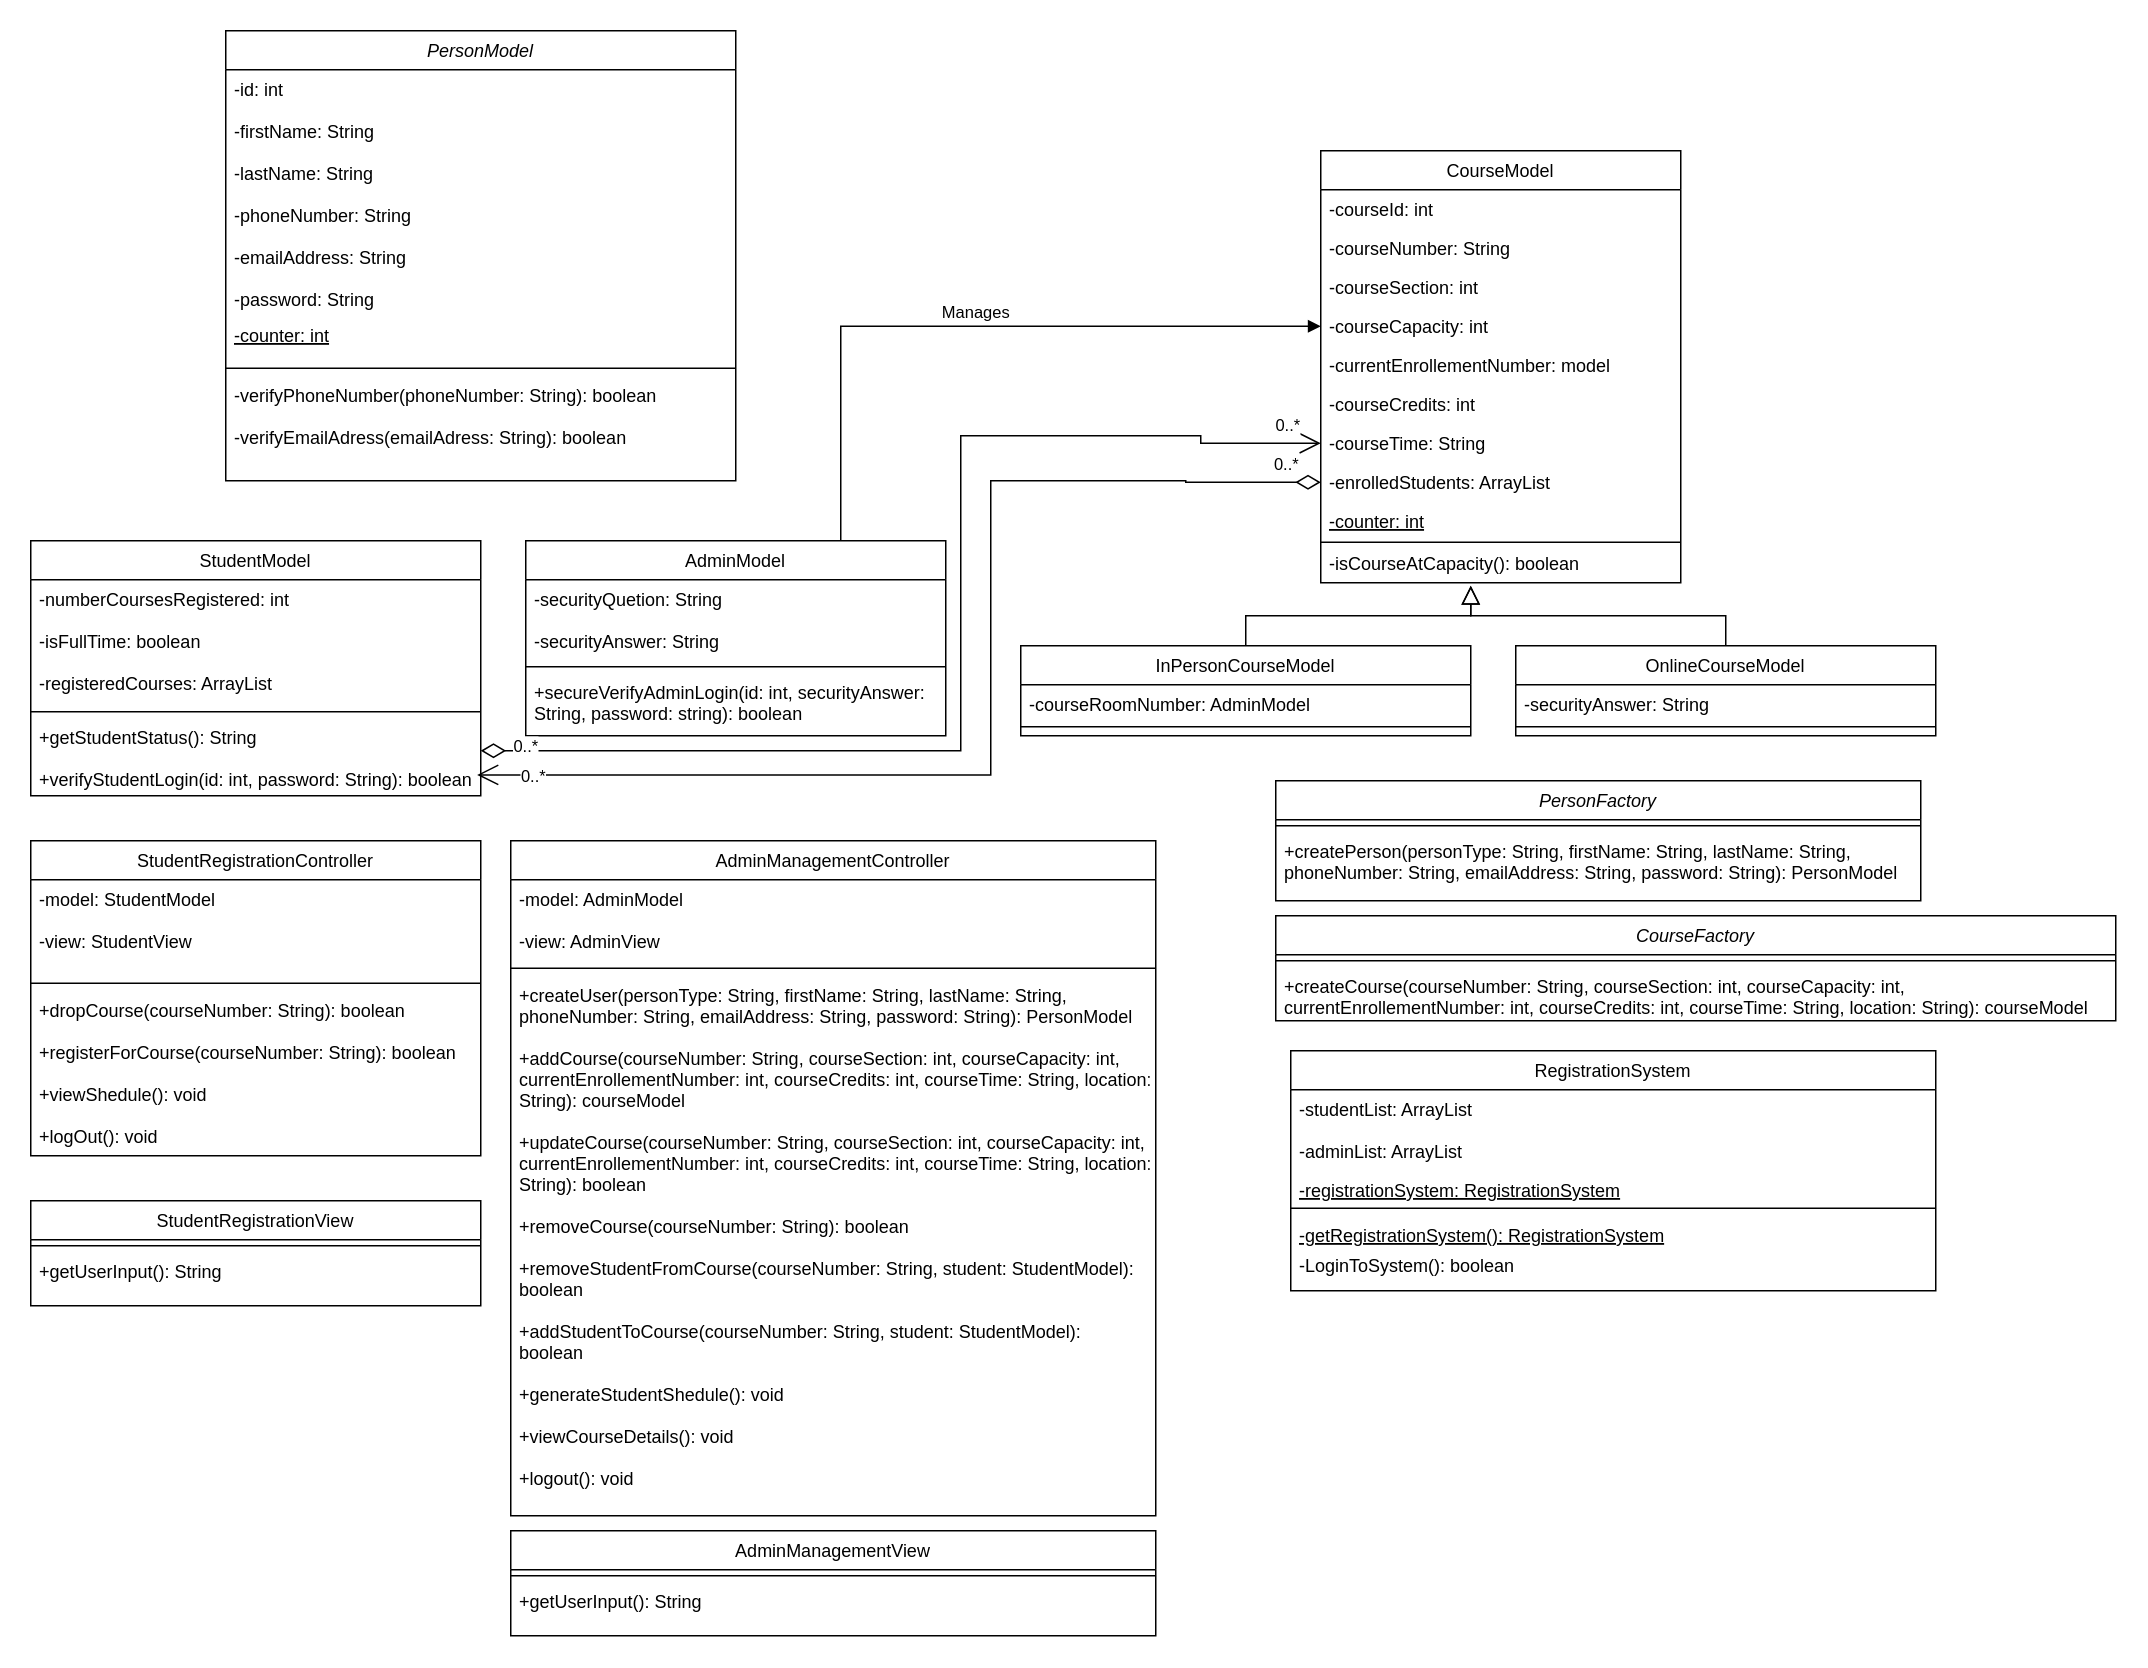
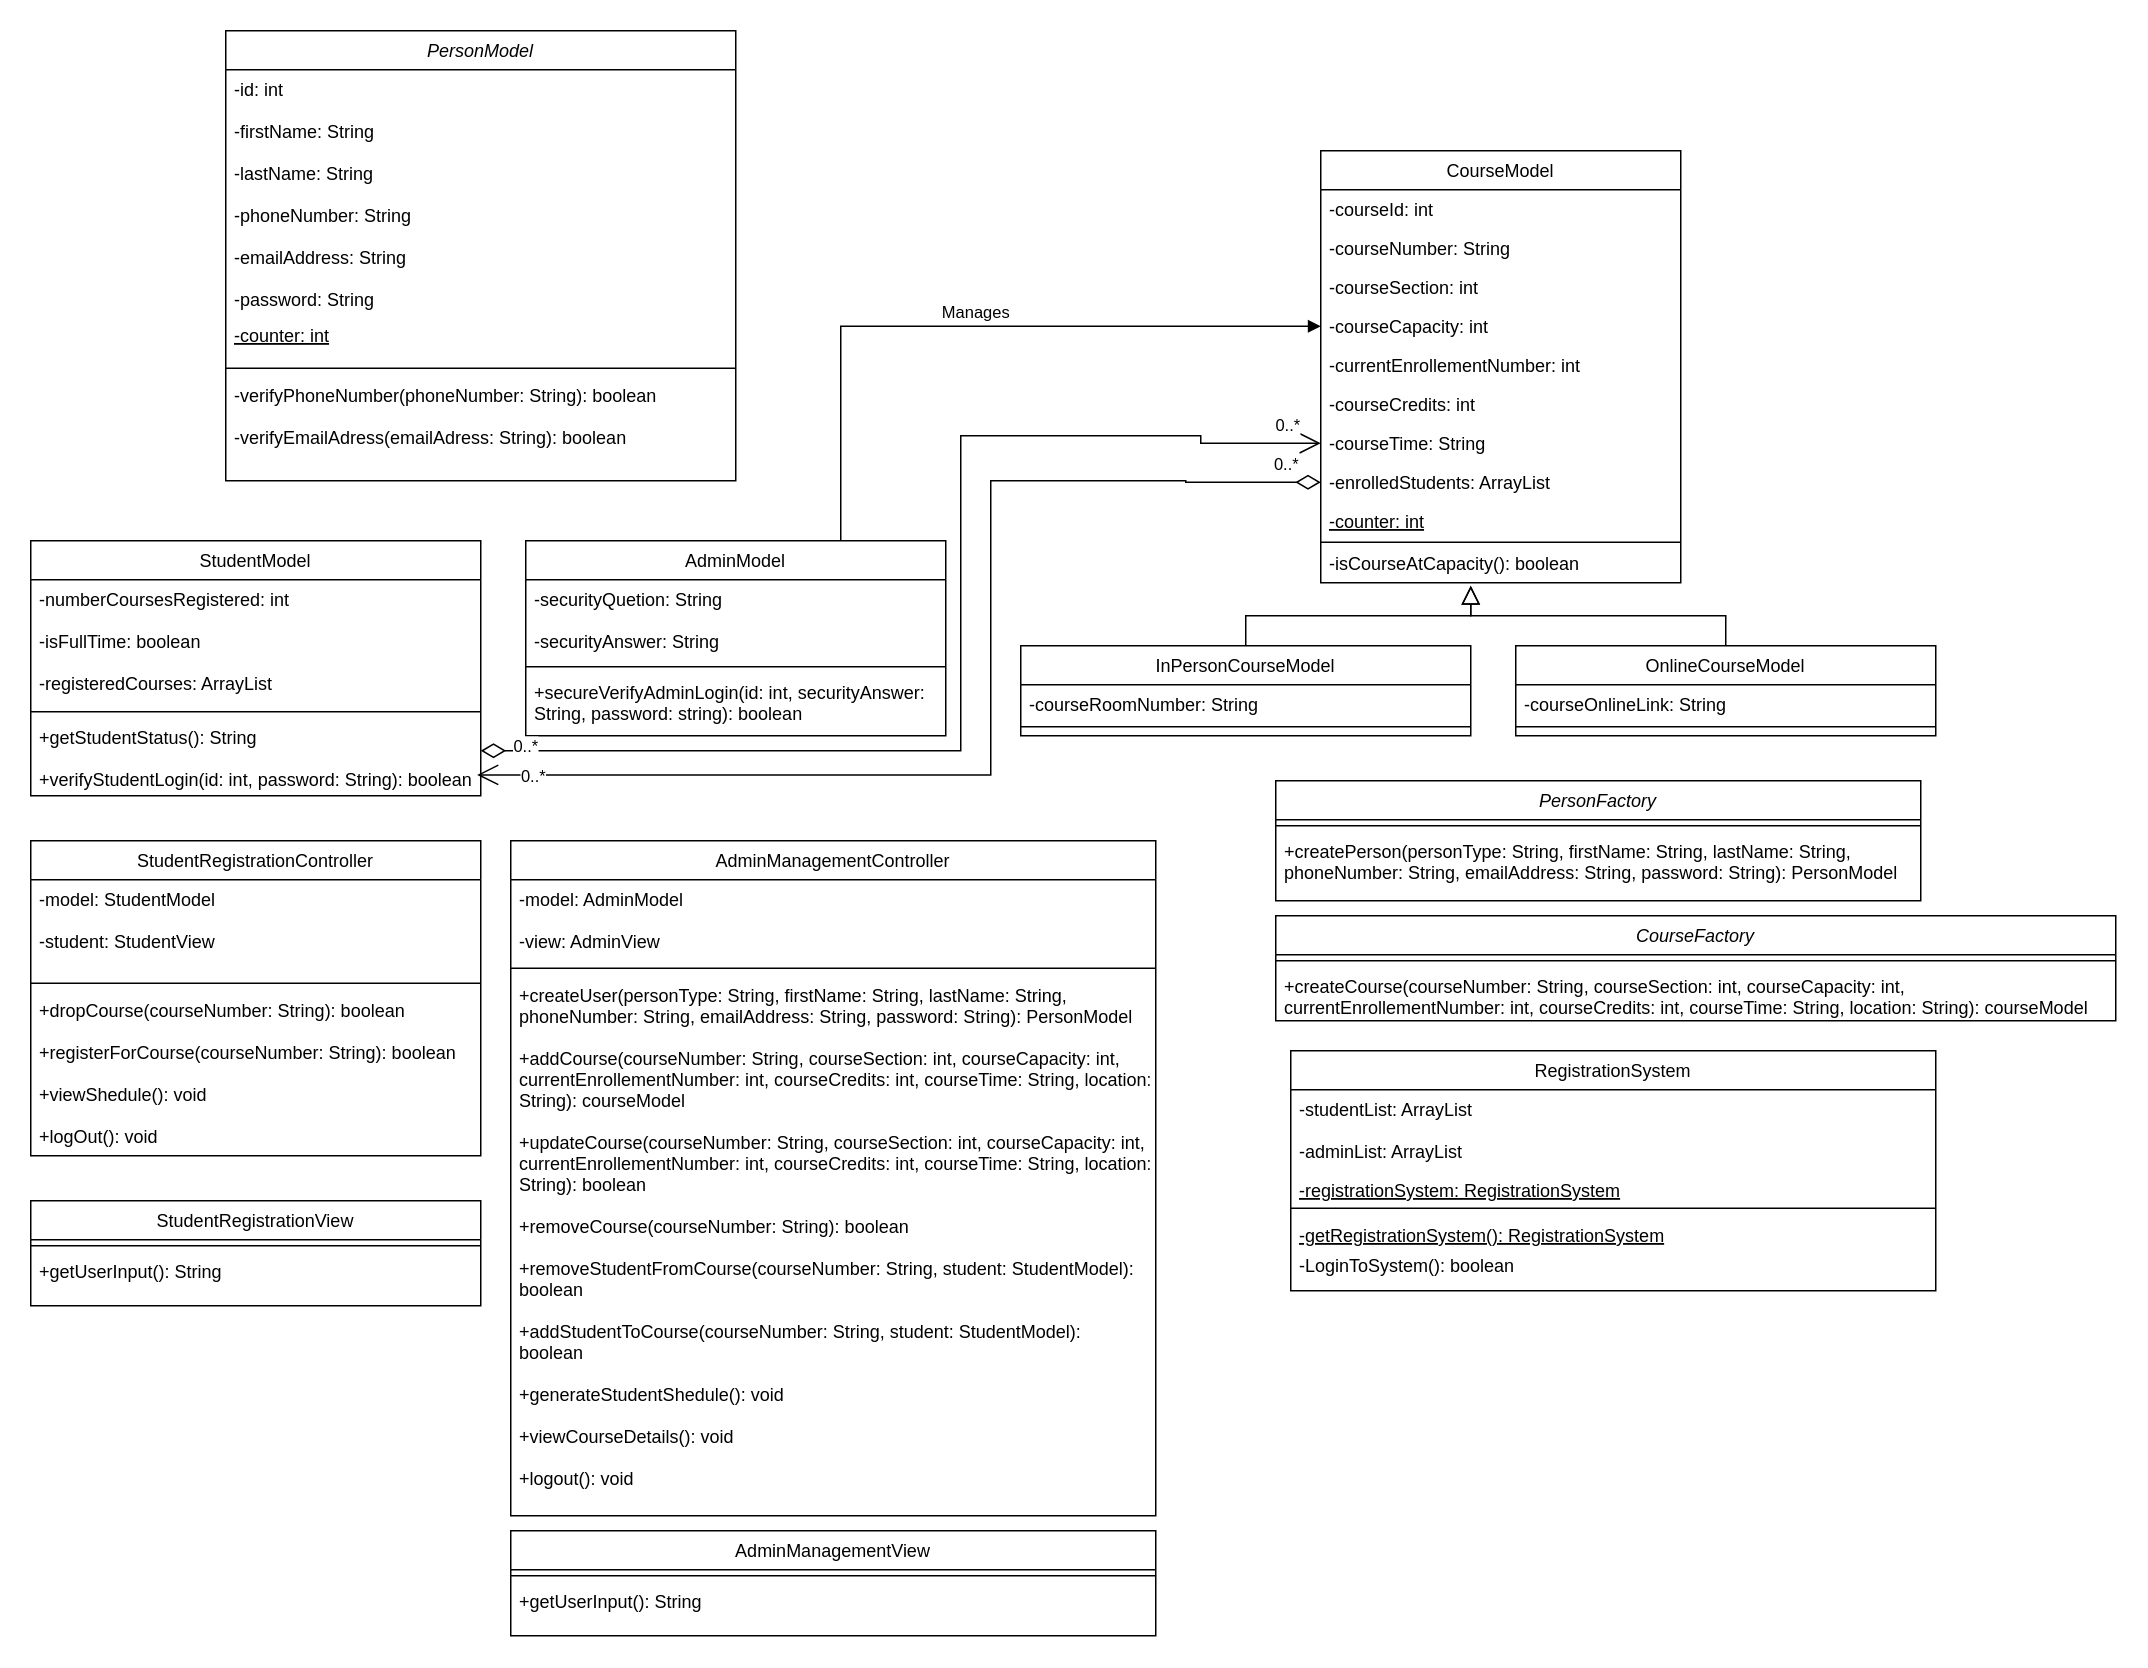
(1479, 366) -> (1469, 366)
(1166, 705) -> (1148, 705)
(1631, 705) -> (1636, 705)
(130, 900) -> (130, 900)
